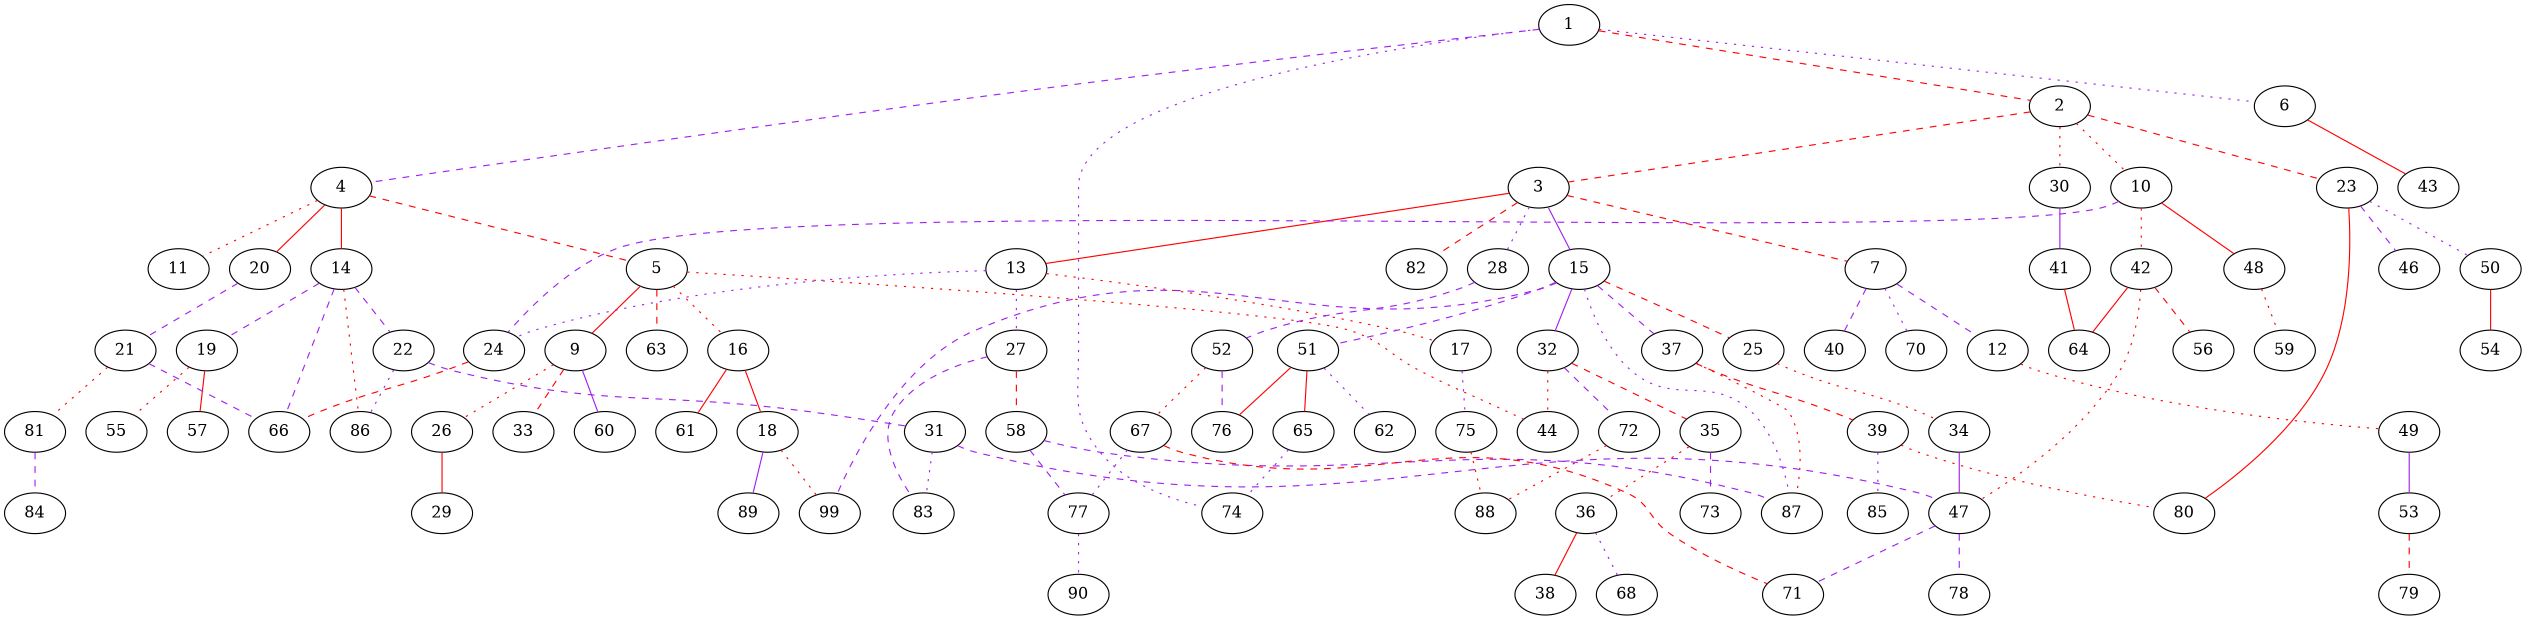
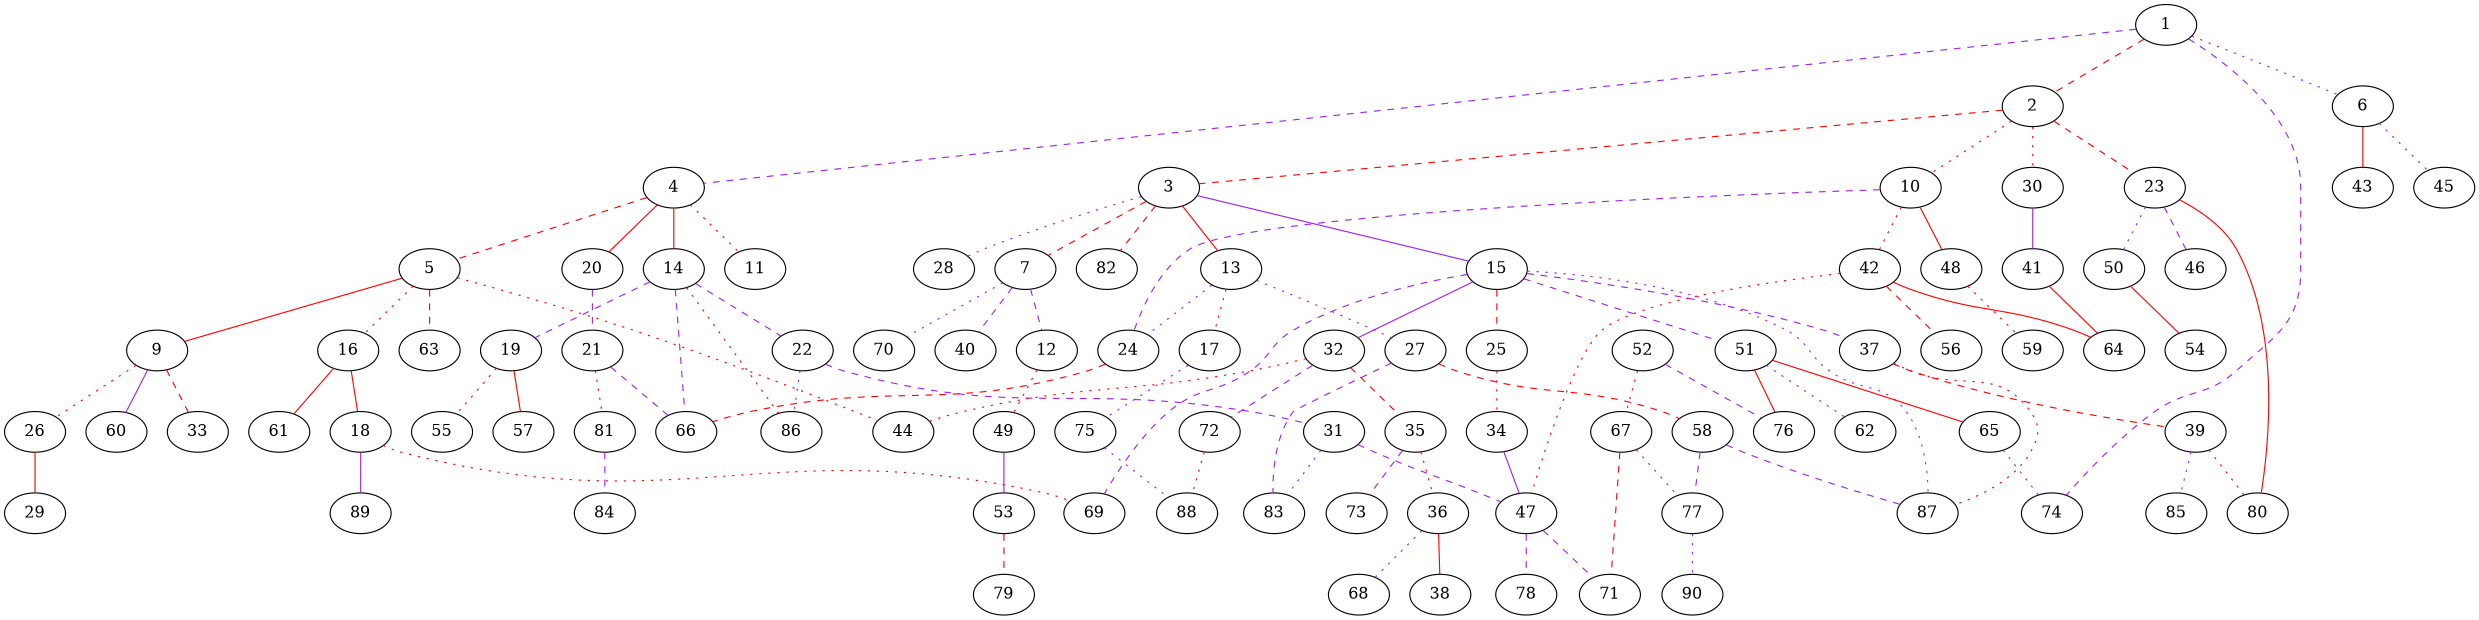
(1110, 141) -> (2297, 301)
none -> (2444, 188)
(1361, 311) -> none
(1477, 476) -> (1136, 473)
(830, 513) -> (1094, 513)
